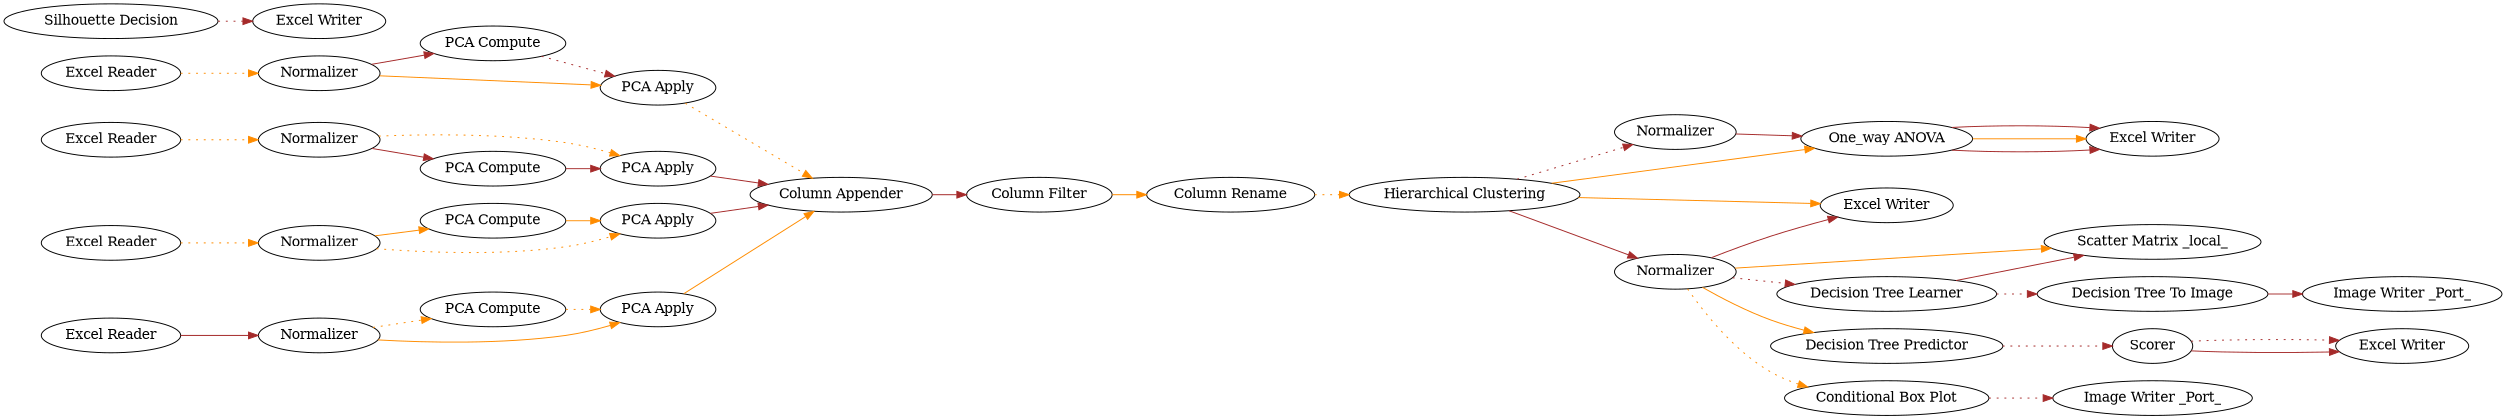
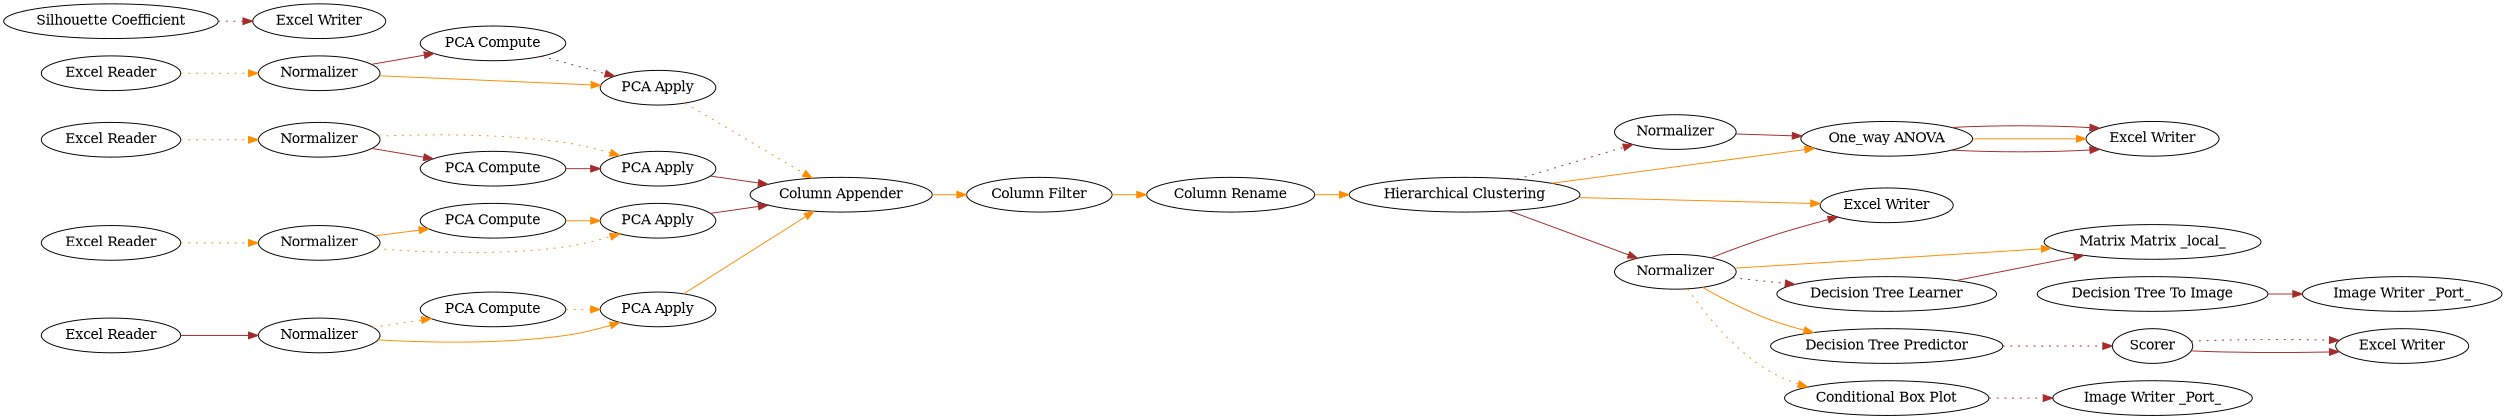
(111, 21) -> (111, 21)
(944, 195) -> (944, 195)
(1327, 195) -> (1327, 195)
(2153, 242) -> (2153, 242)
(2012, 294) -> none
